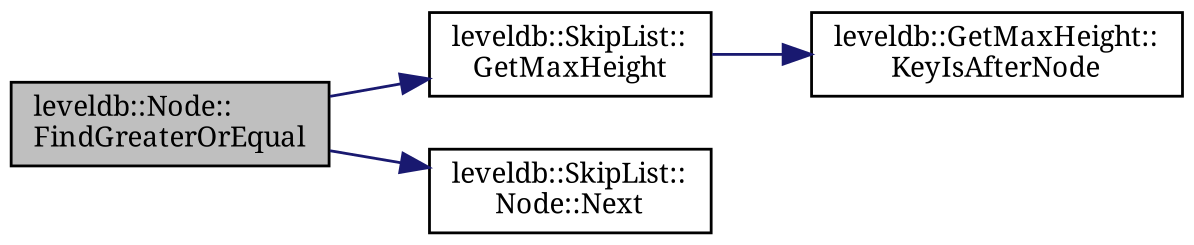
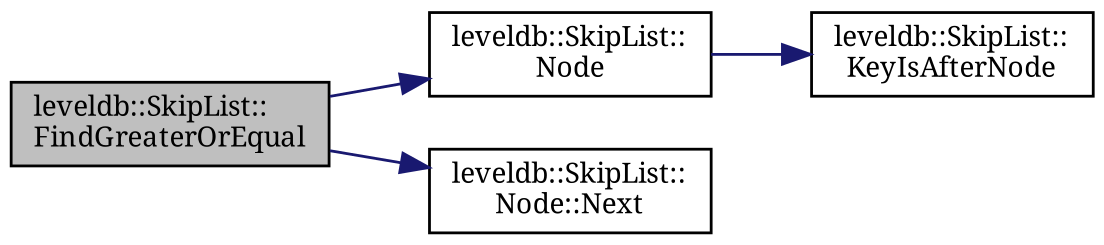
(570, 54) -> (570, 54)
(997, 54) -> (952, 54)
(170, 124) -> (170, 124)
